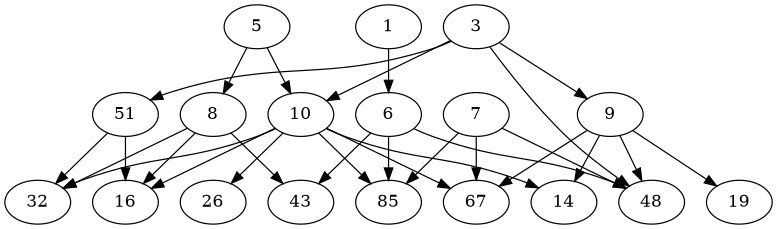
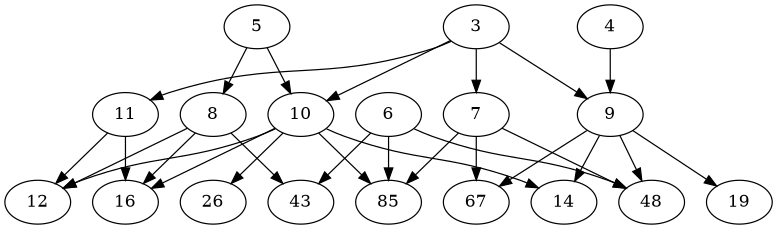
(389, 27) -> none
none -> (610, 27)
(125, 114) -> (125, 114)
(549, 119) -> (476, 65)
(397, 162) -> none
(38, 202) -> (38, 202)
